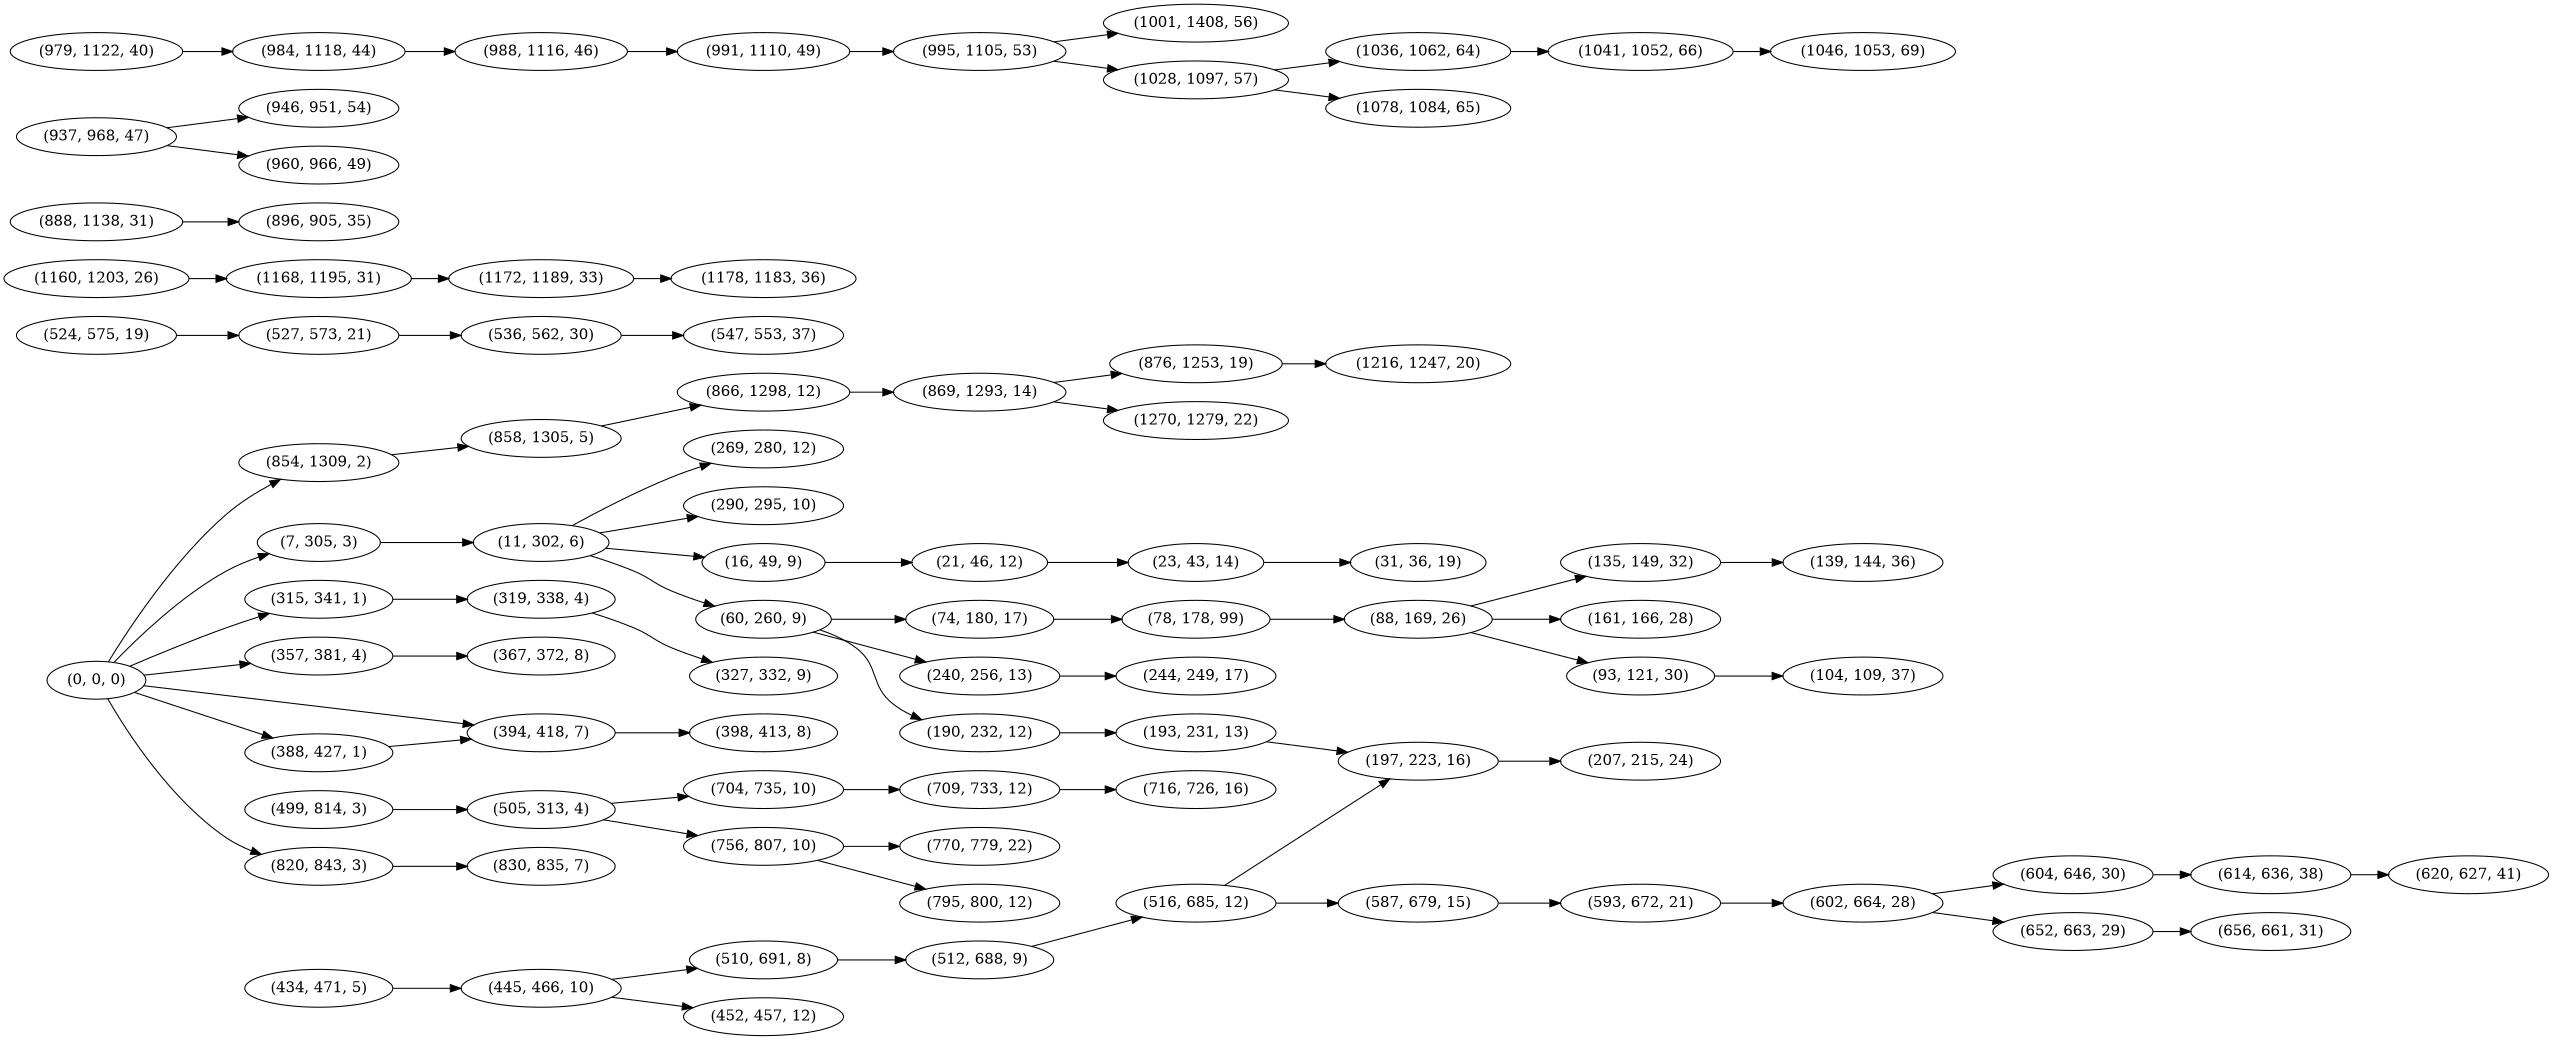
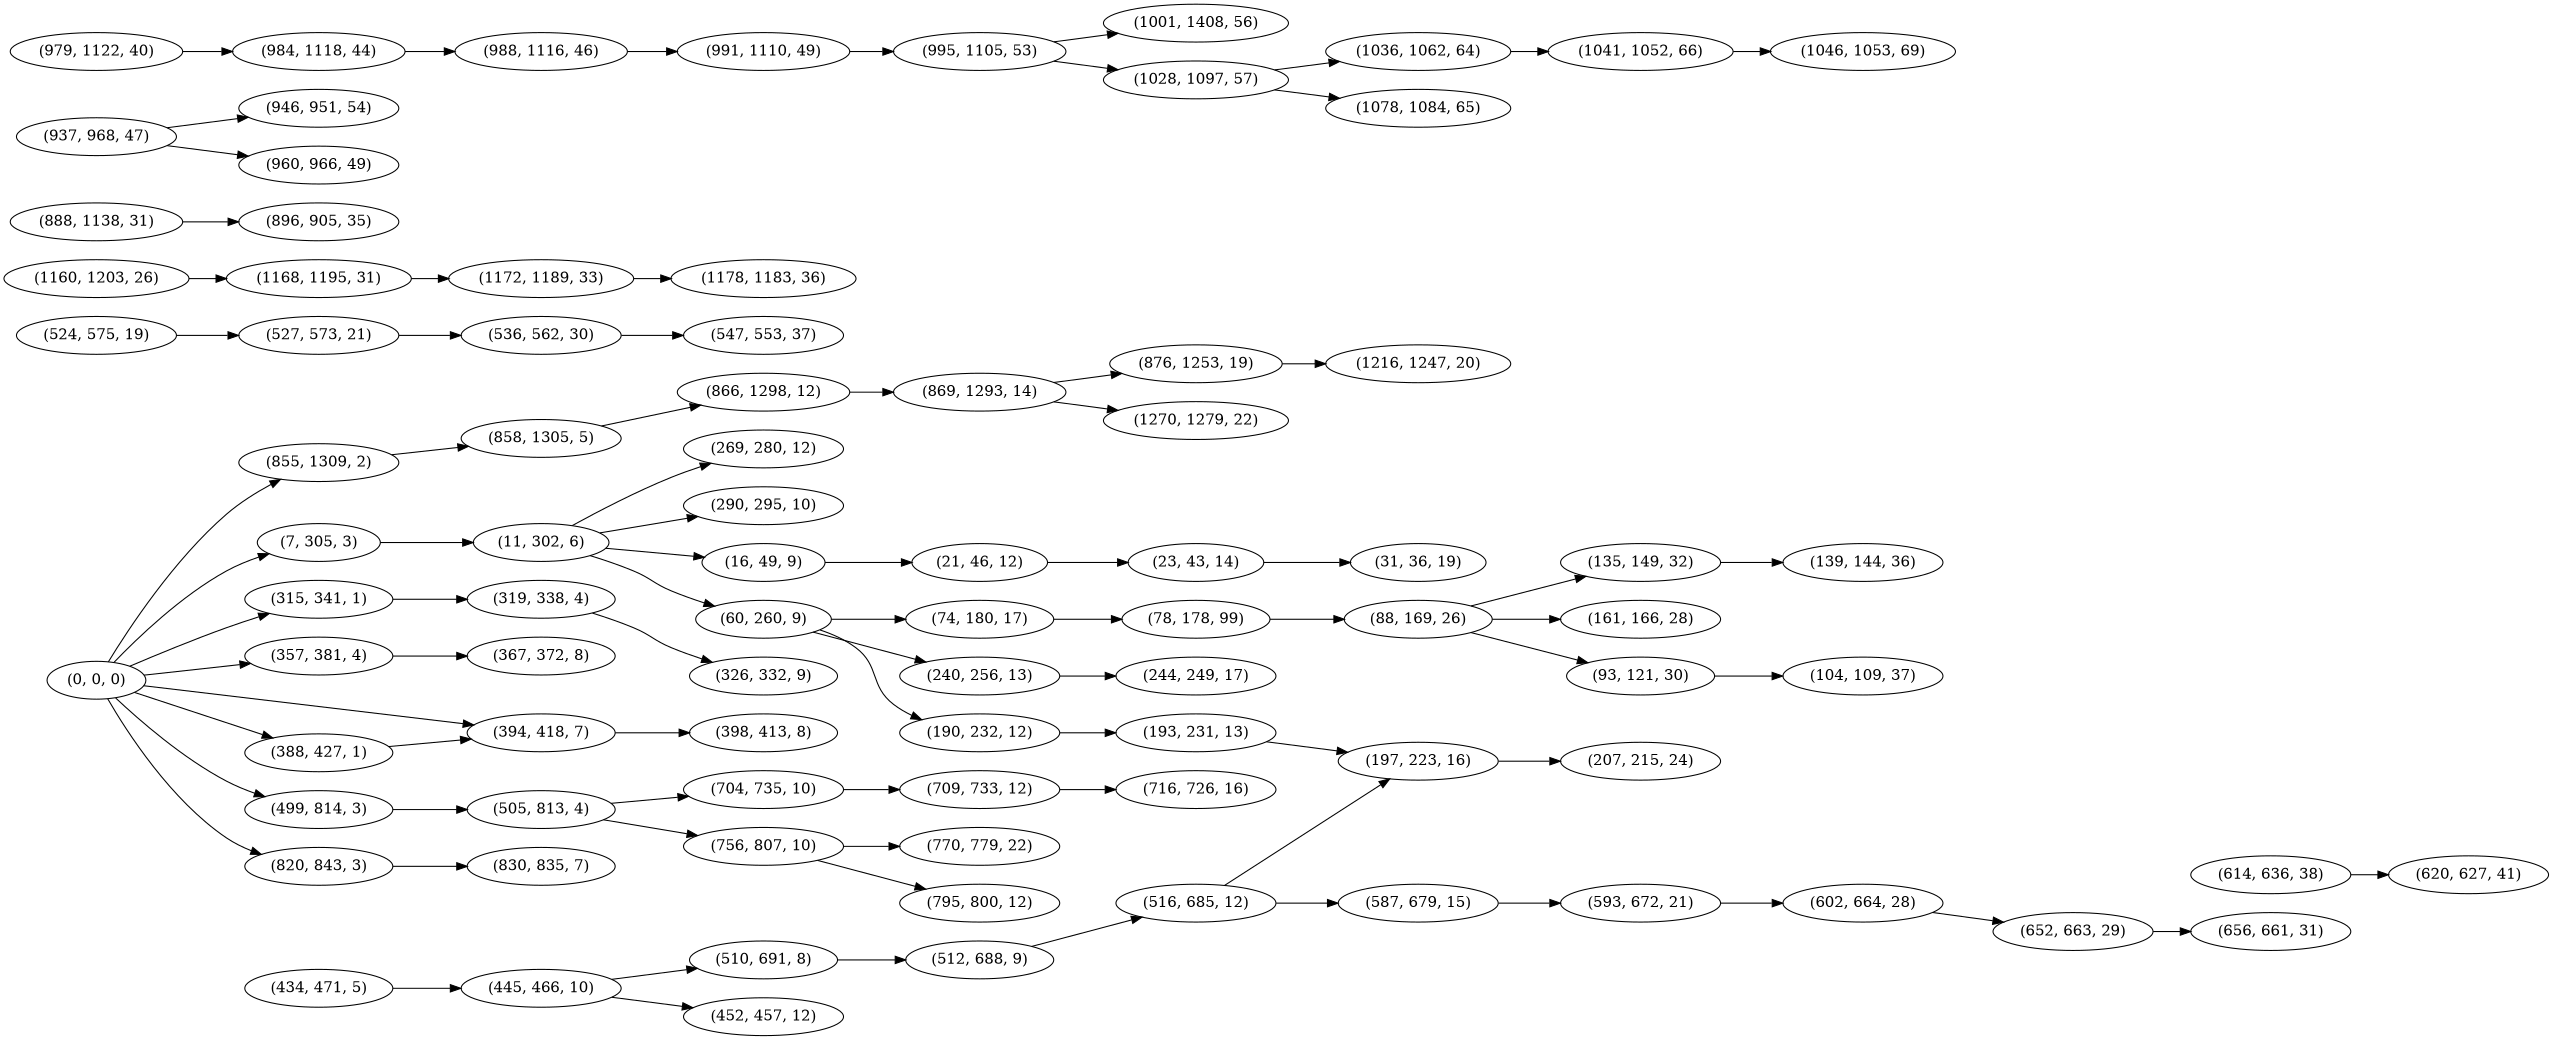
(319, 463) -> (319, 463)
(764, 676) -> (764, 676)
none -> (181, 752)
(541, 810) -> (541, 810)
(2073, 875) -> none
